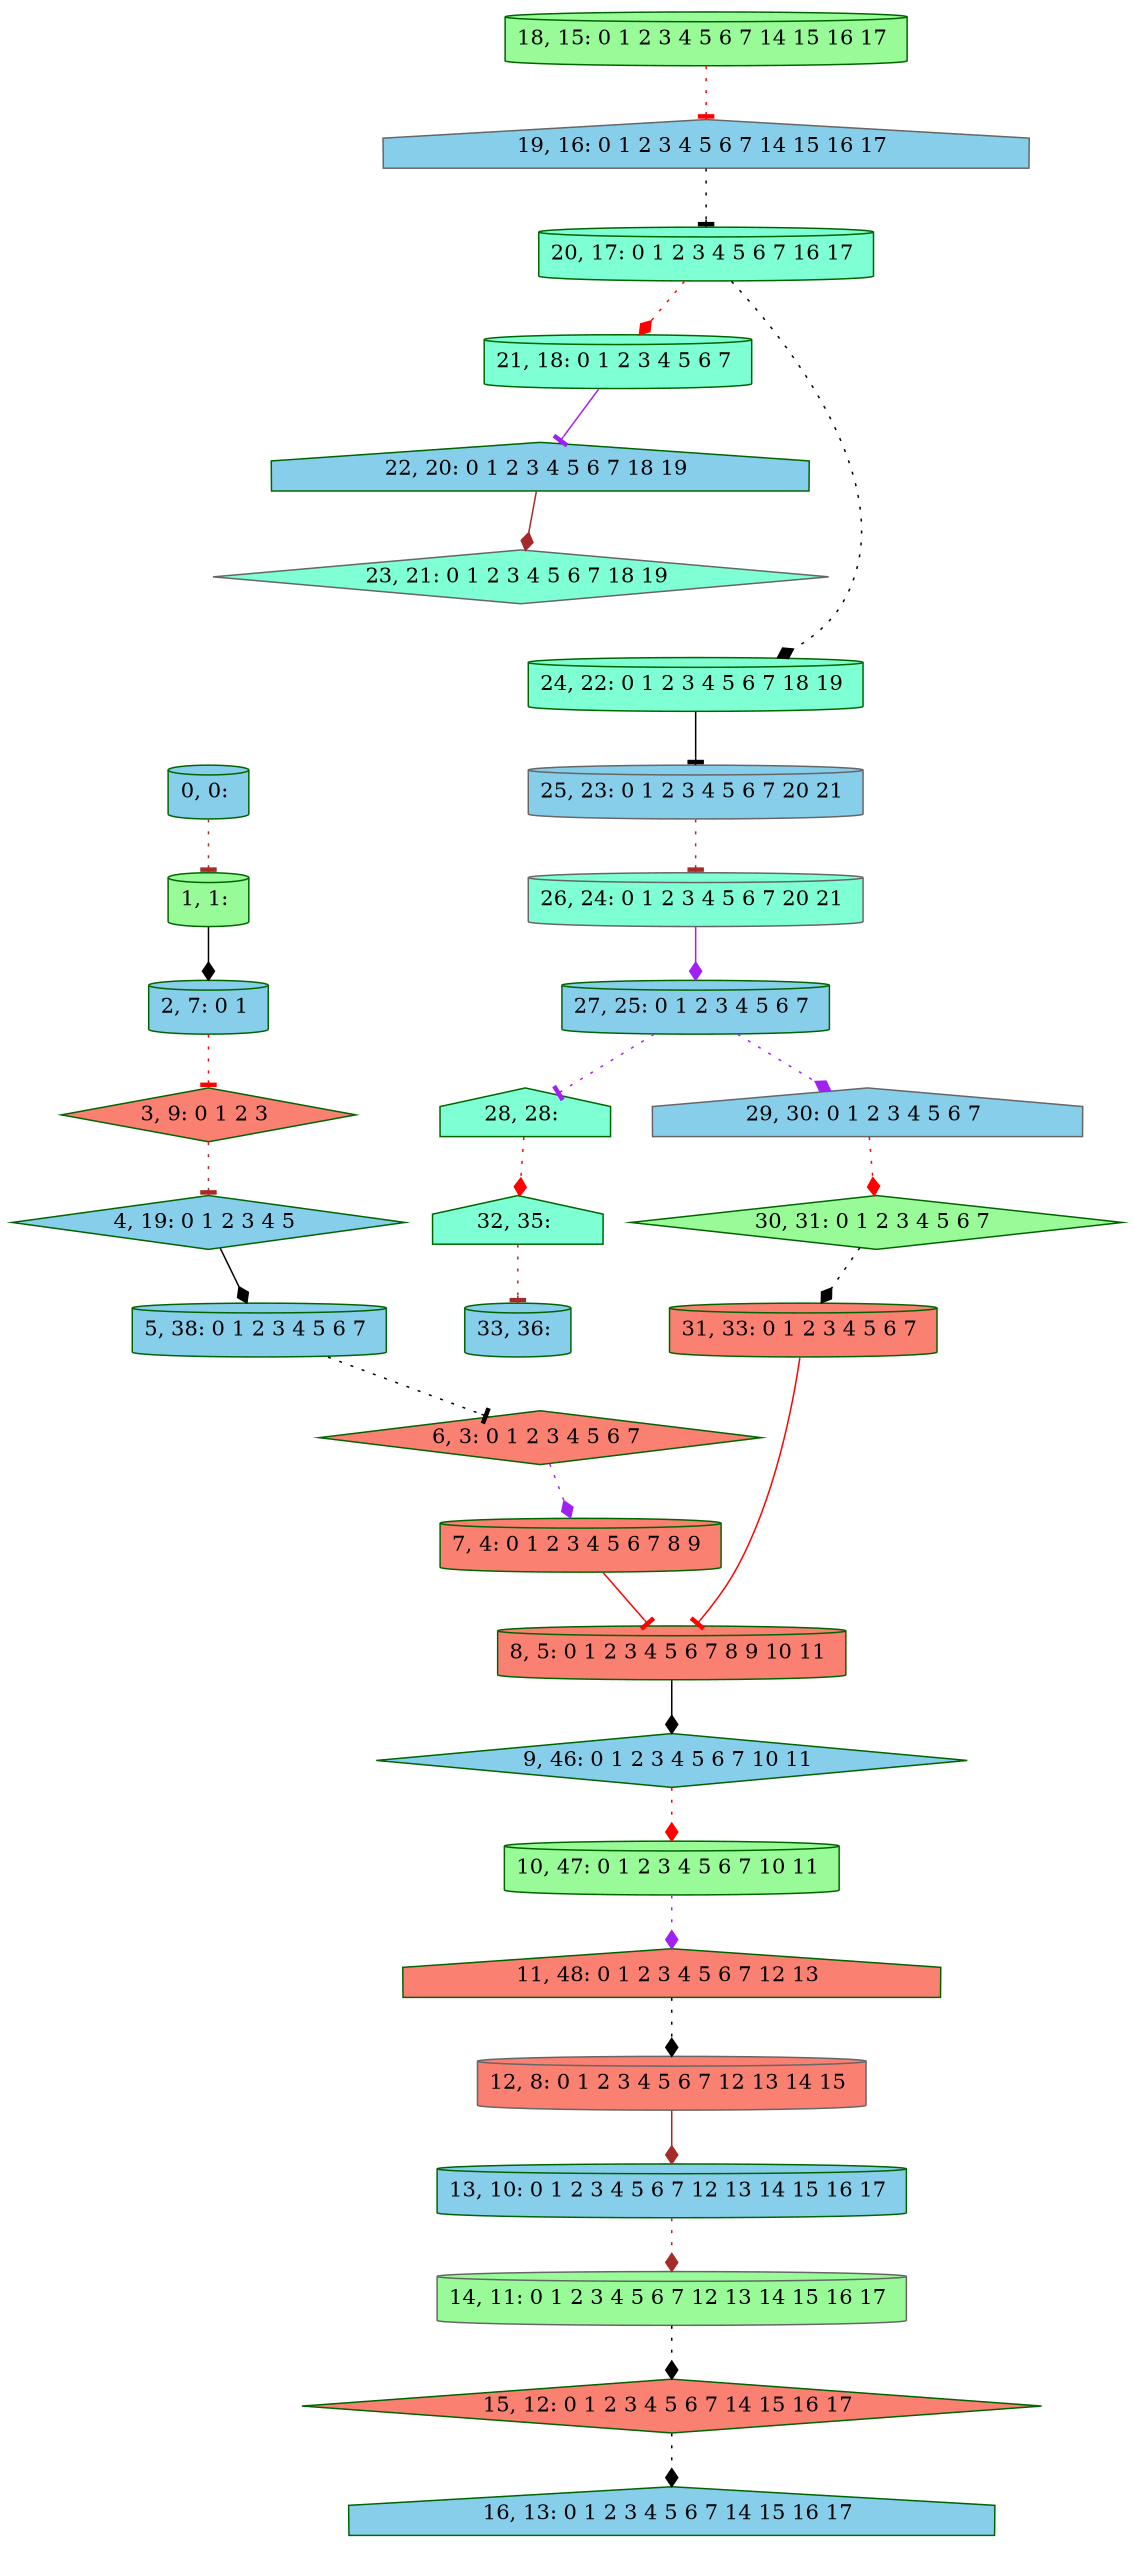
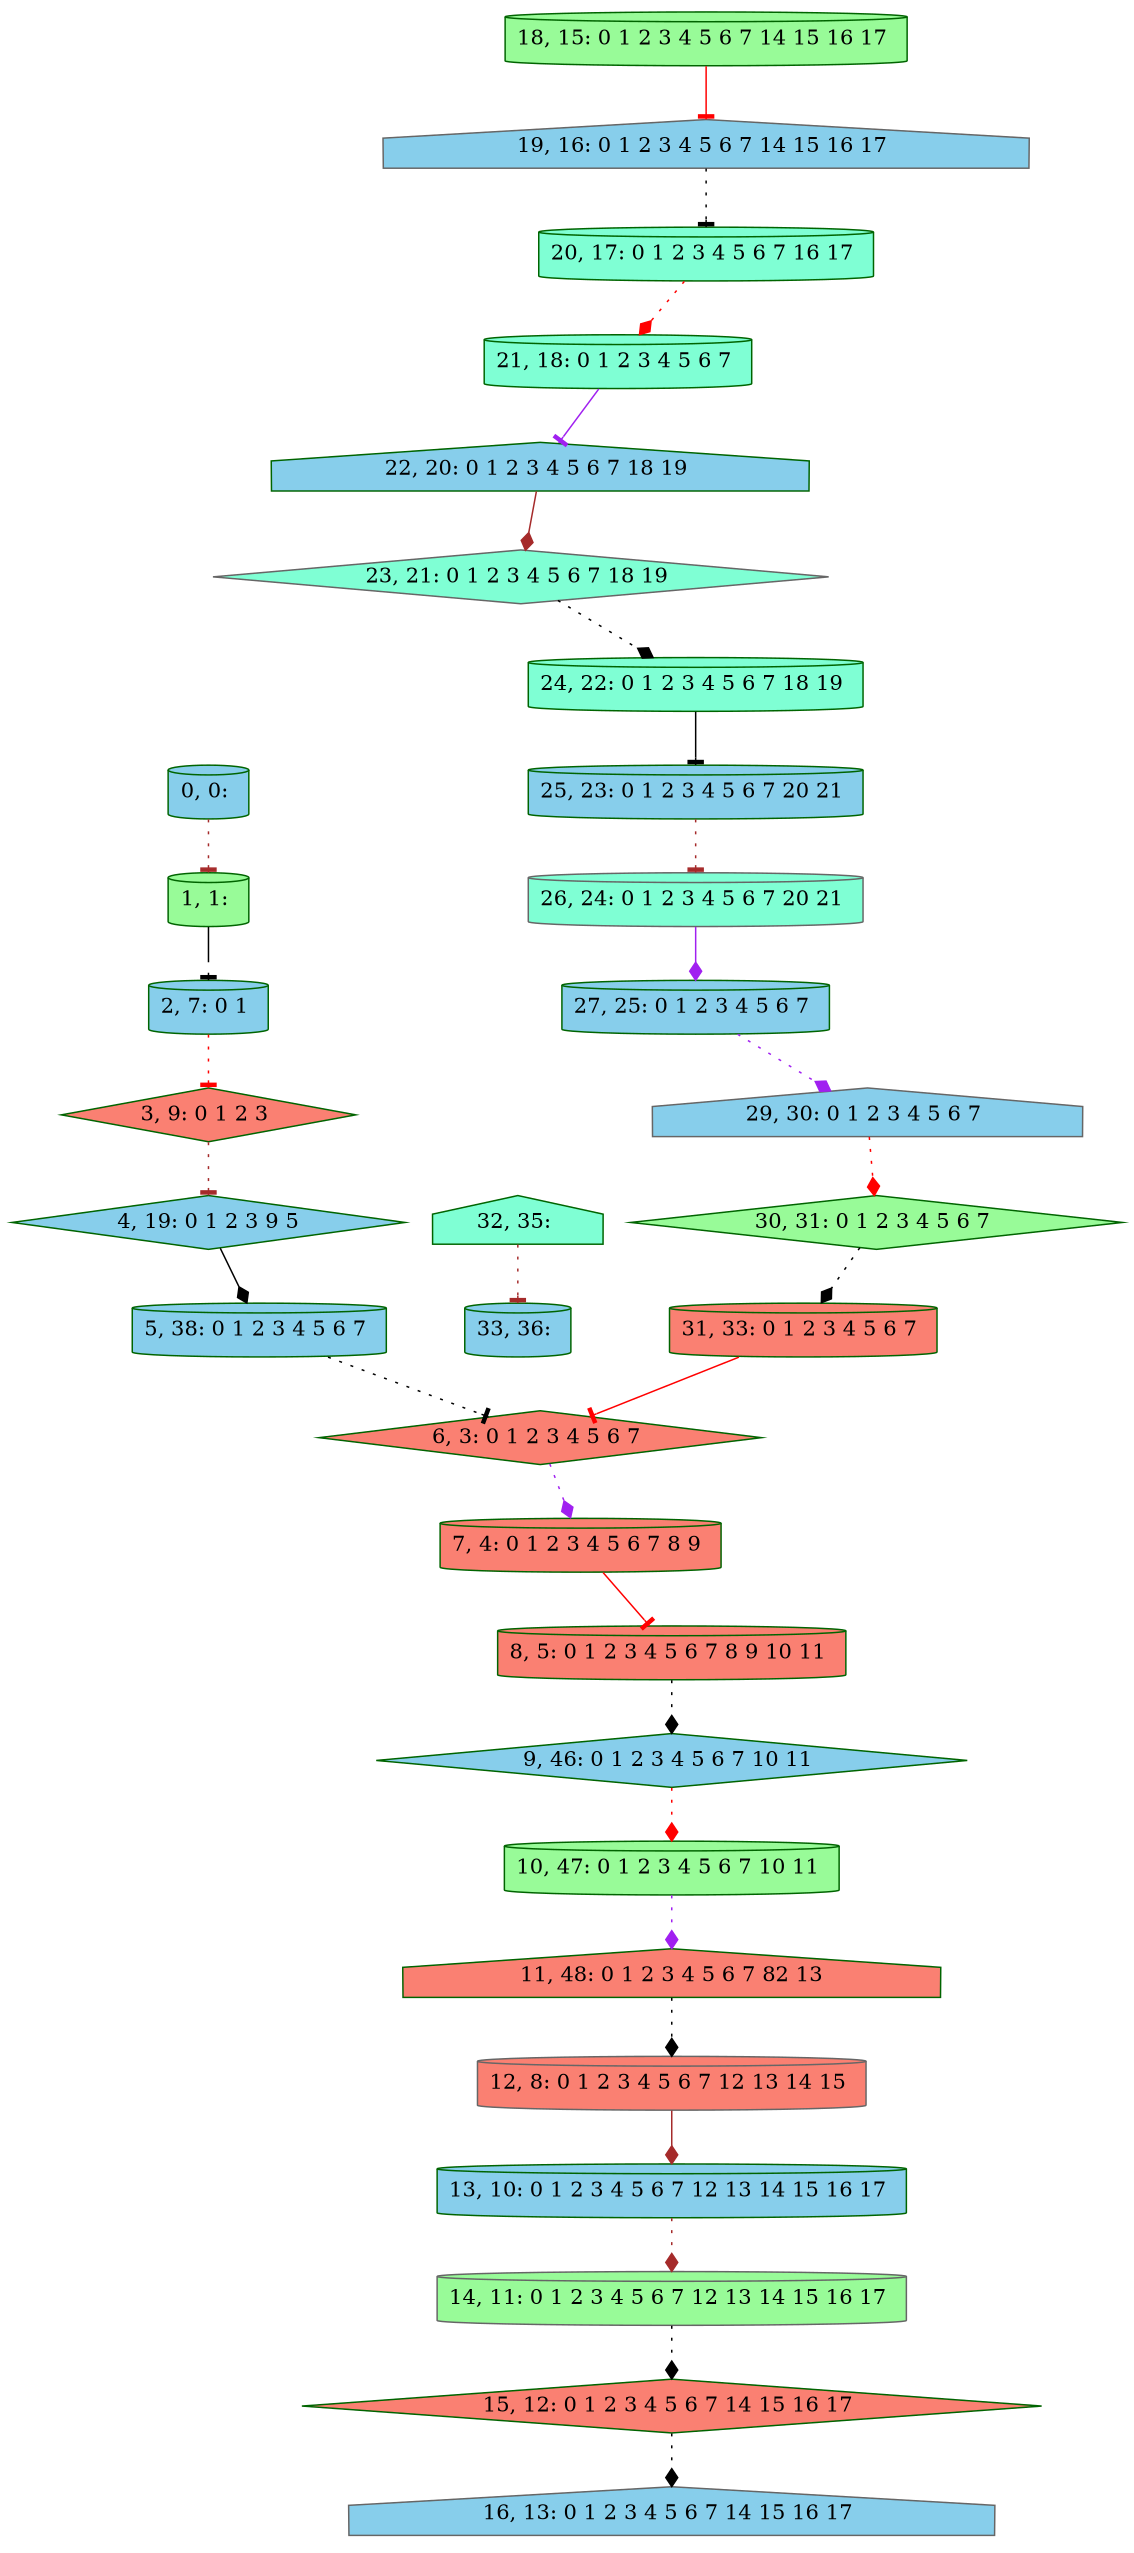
(706, 89) -> (706, 89)
(848, 460) -> (598, 624)
(696, 792) -> (696, 792)
(208, 945) -> (208, 945)
(525, 1115) -> none
(208, 1222) -> (208, 1222)
(767, 1496) -> (668, 1385)
(672, 1698) -> (672, 1698)
(672, 1976) -> (672, 1976)
(672, 2514) -> (672, 2514)
